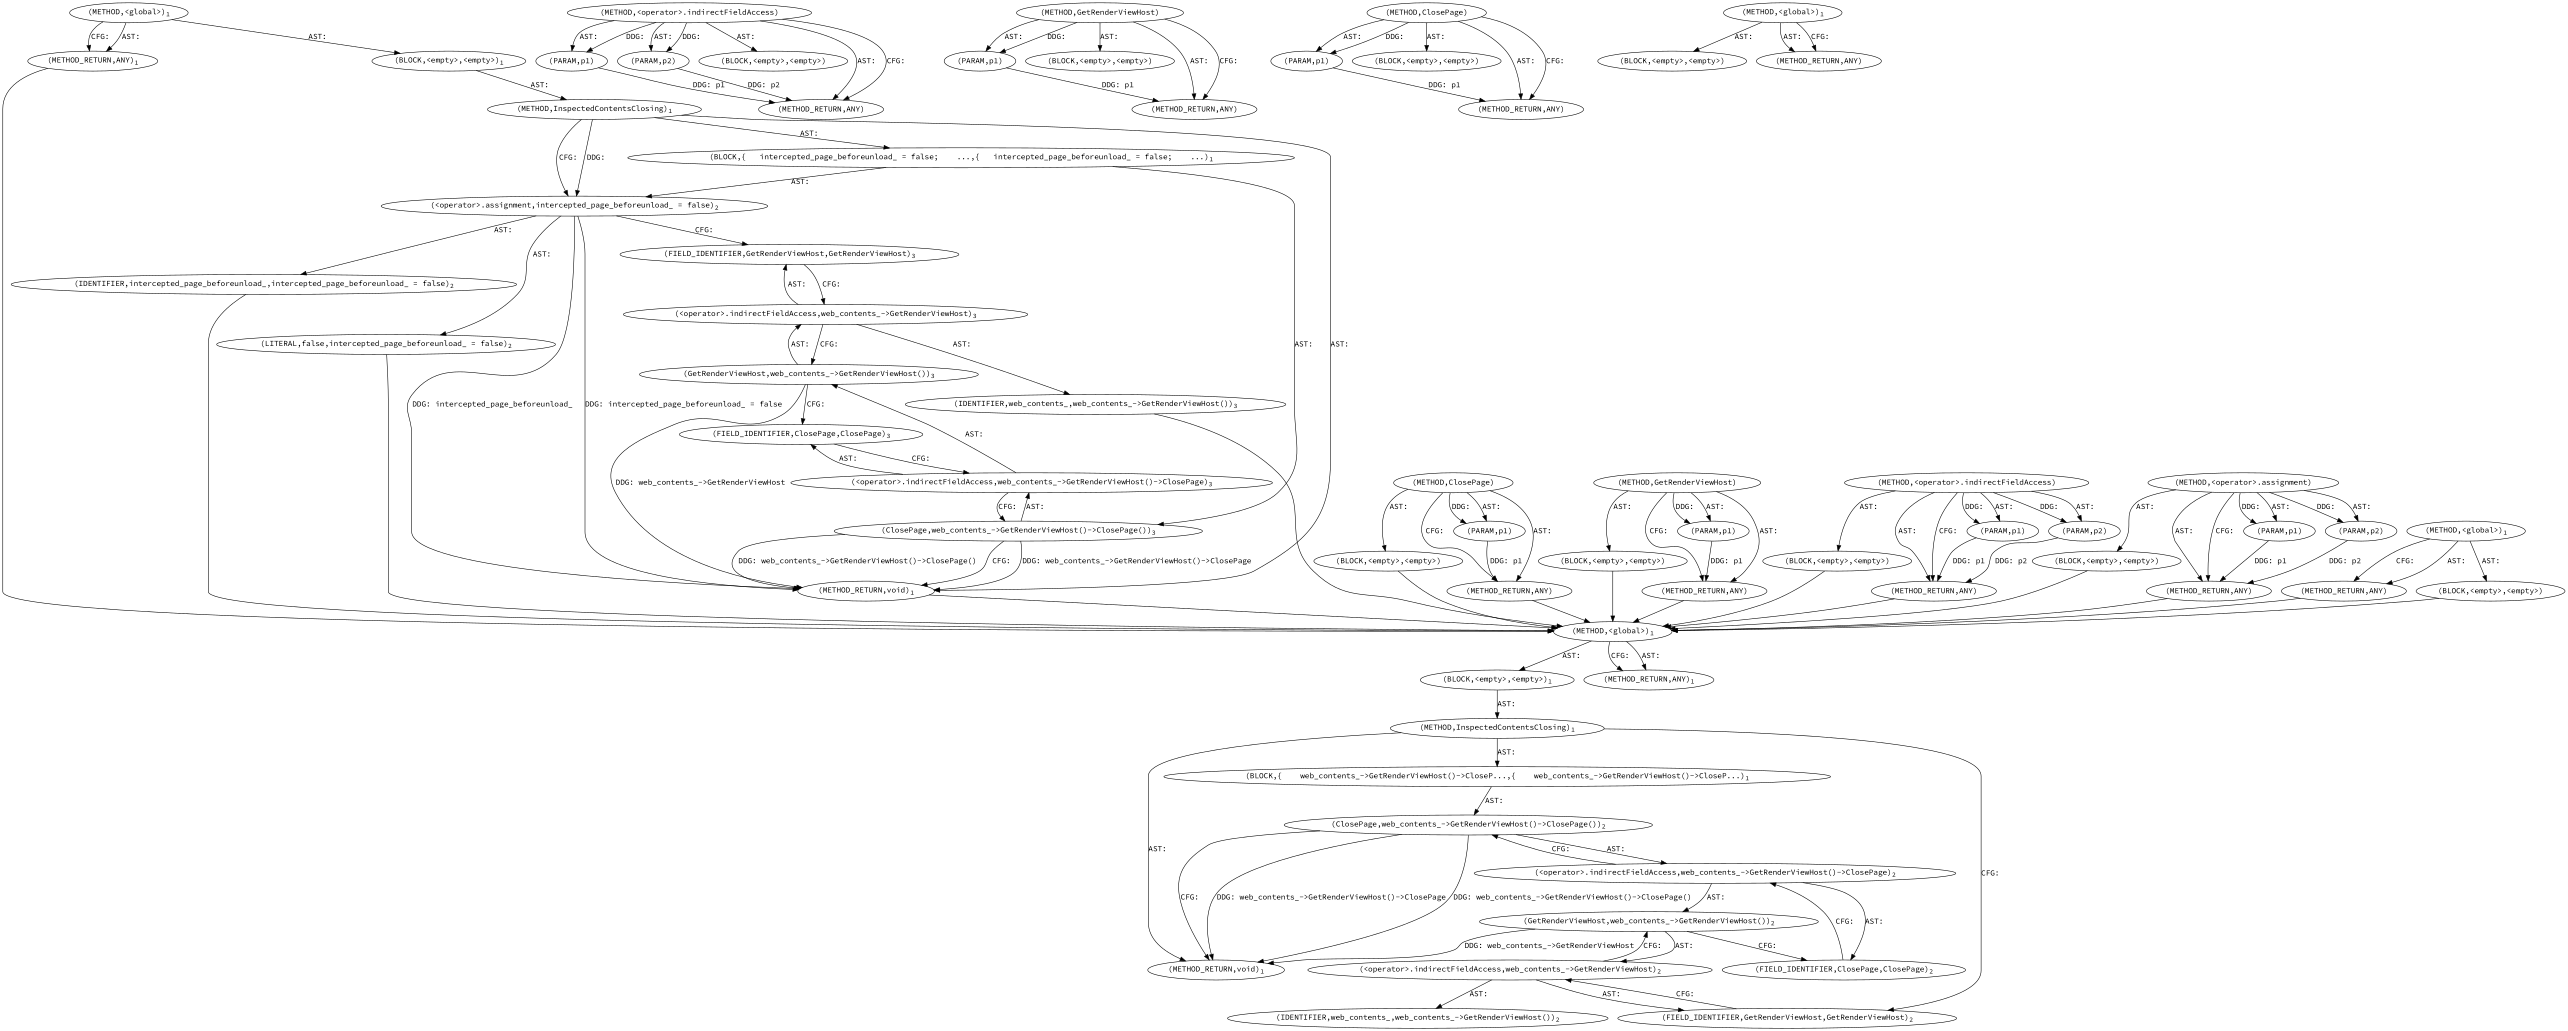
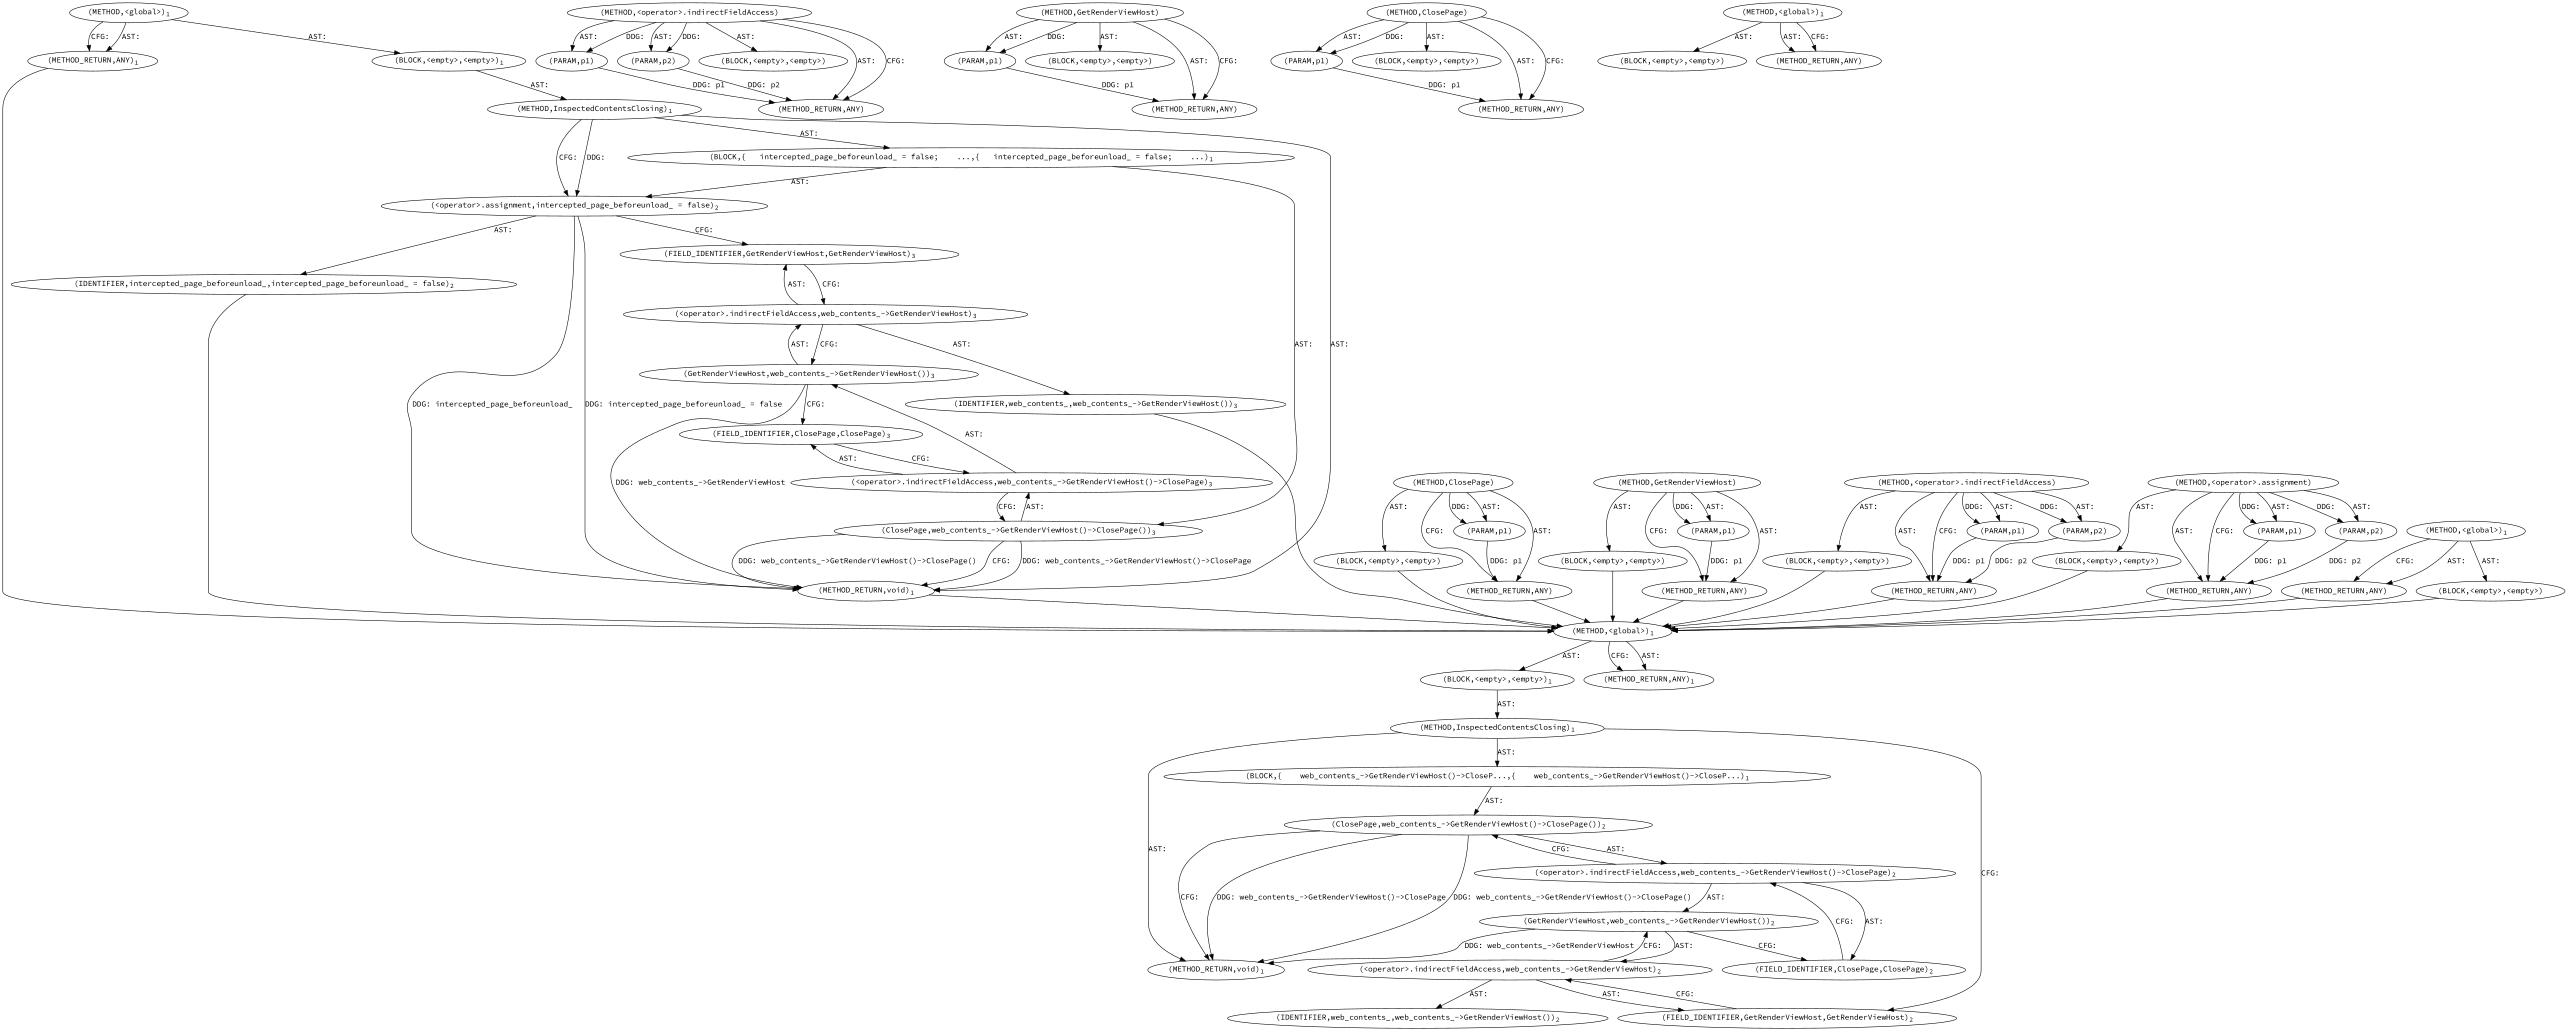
(386, 344) -> none
